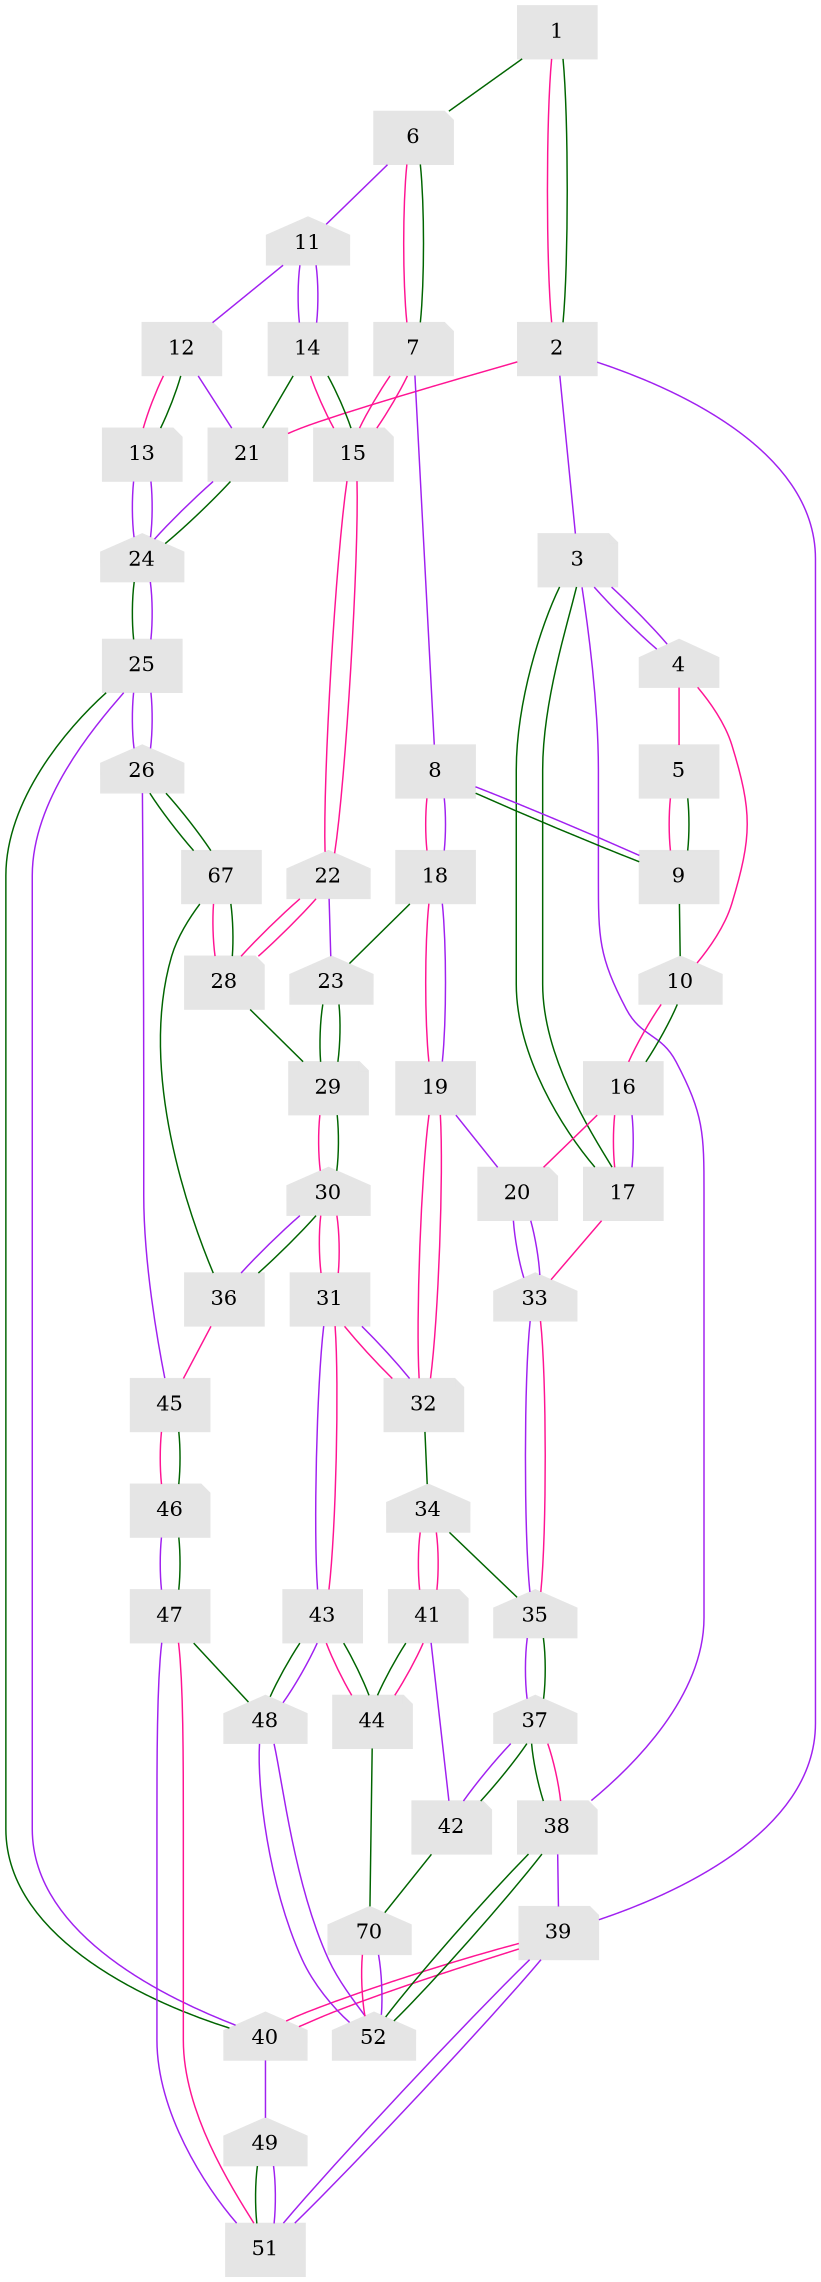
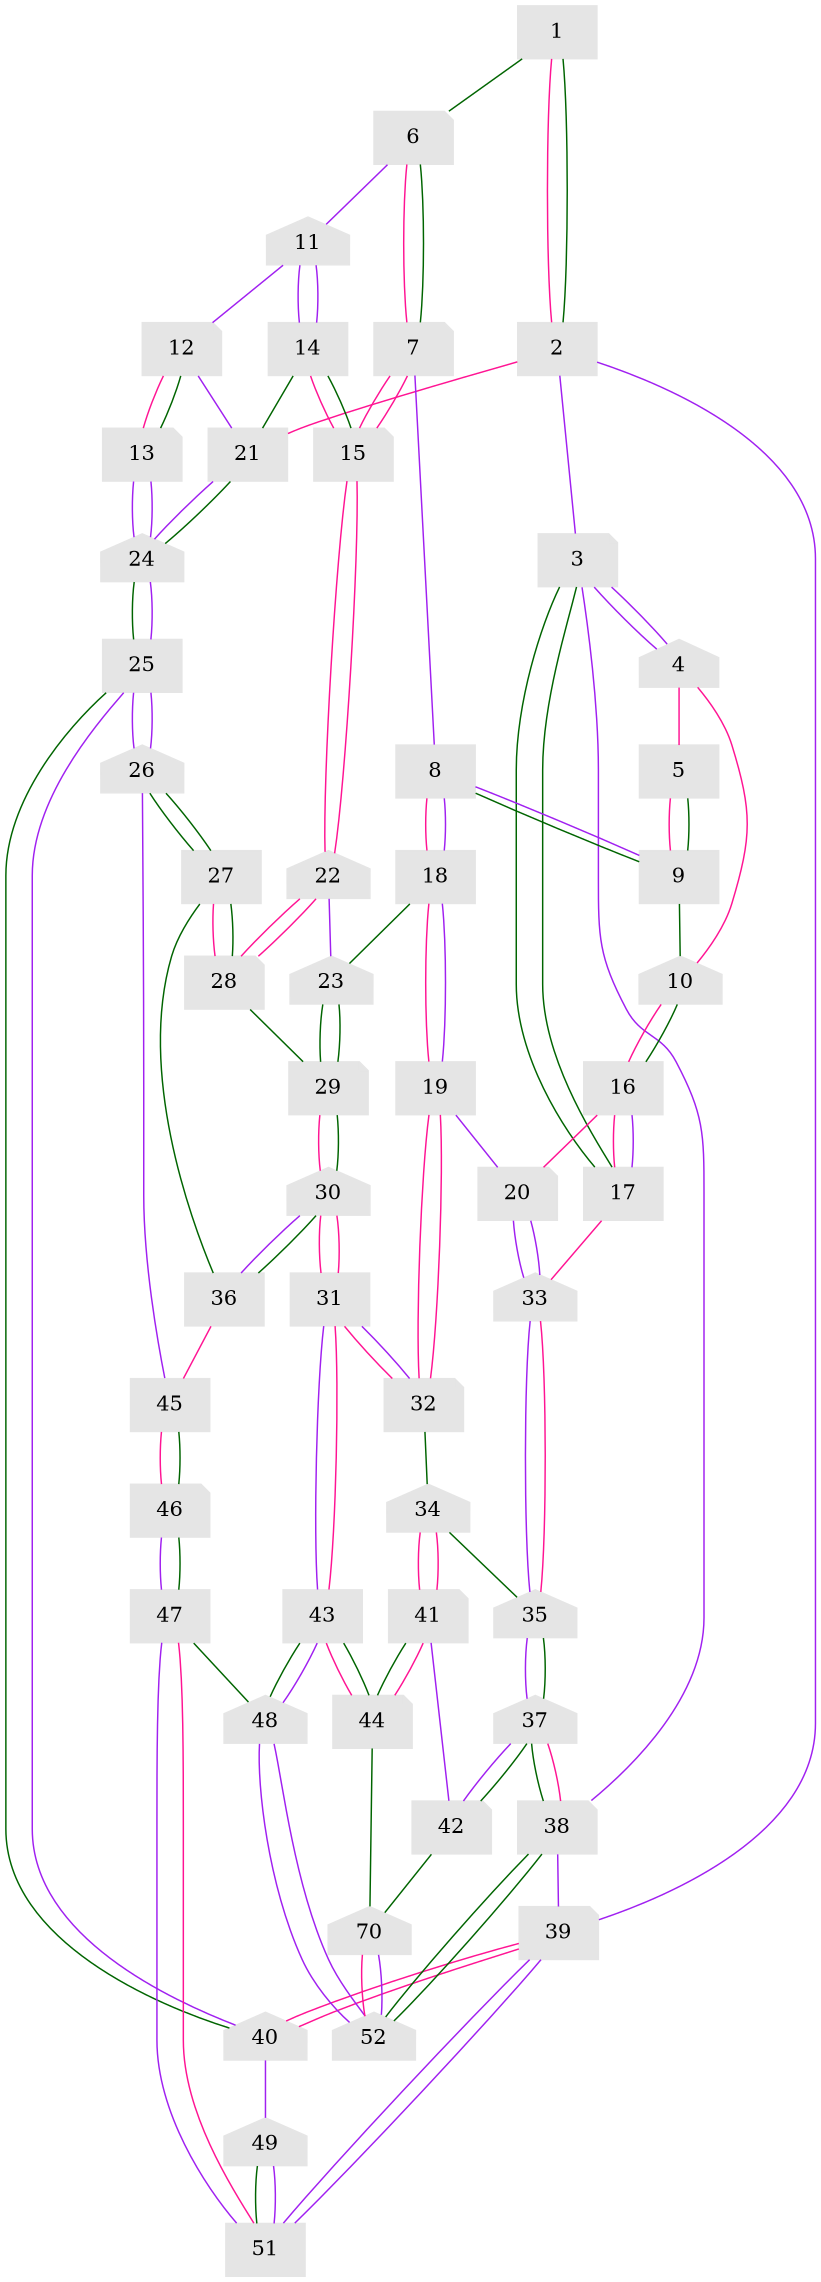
(221, 877) -> (221, 877)
